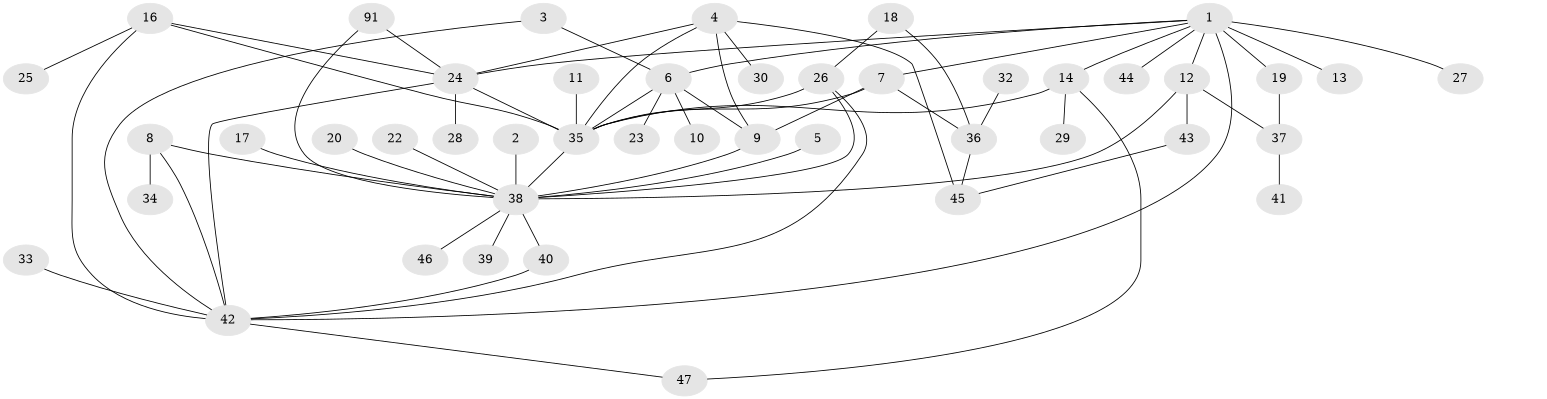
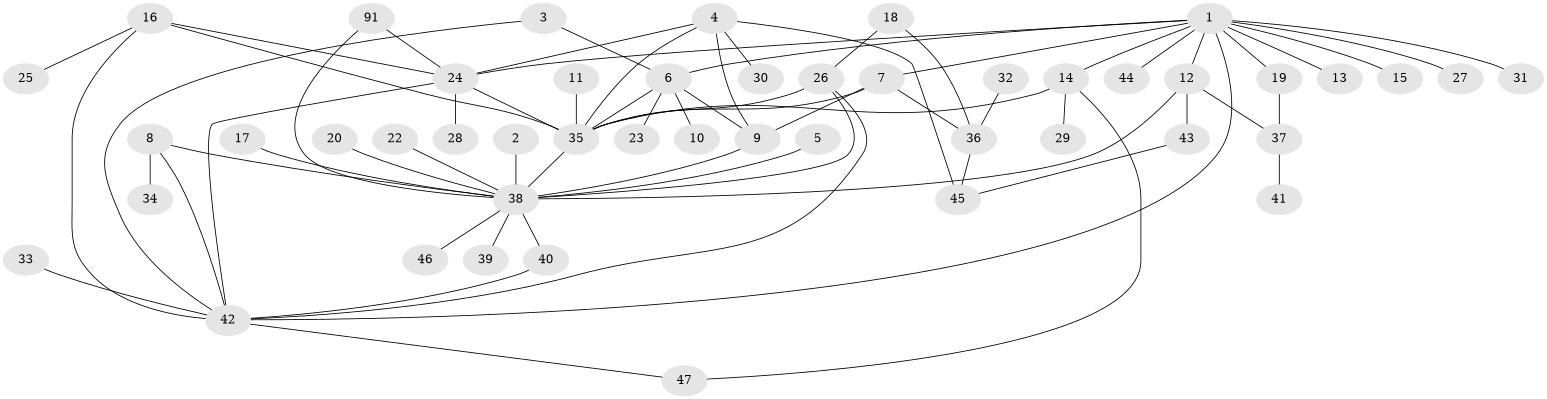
none -> (1400, 79)
none -> (1521, 79)
